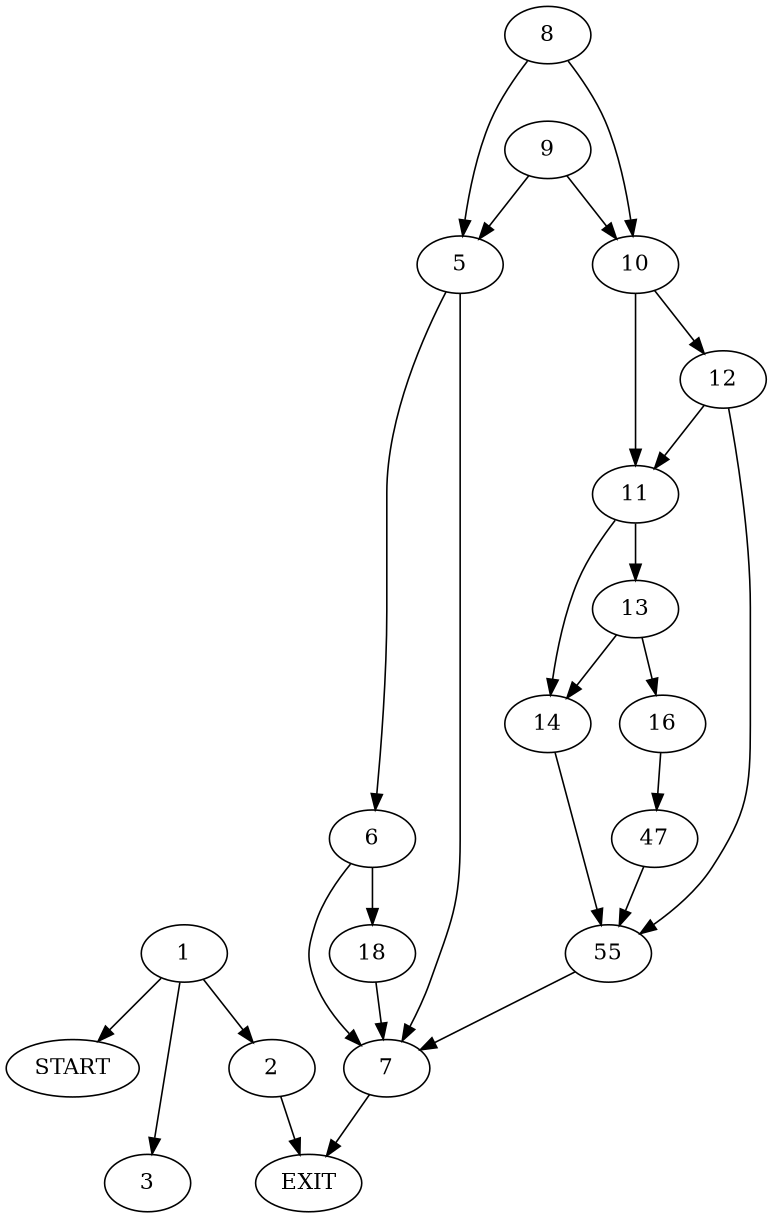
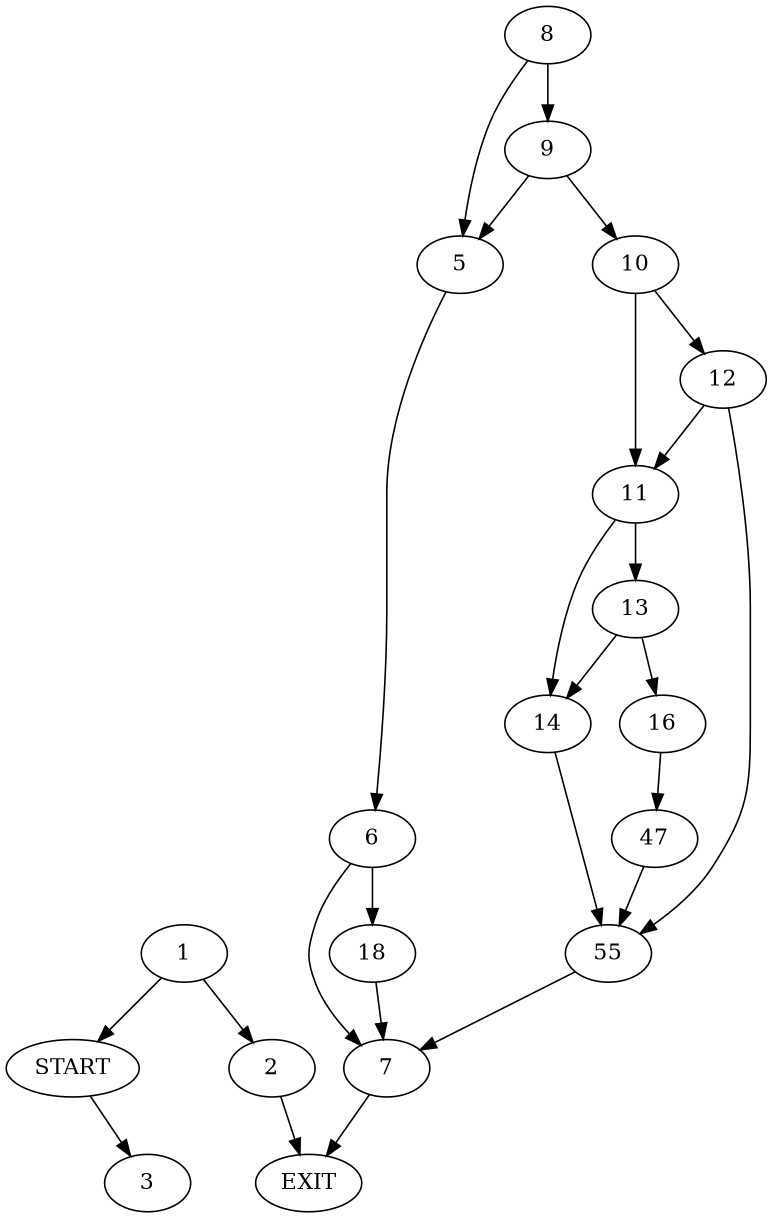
(611, 136) -> (548, 85)
(460, 664) -> none
(167, 1060) -> (106, 1119)
